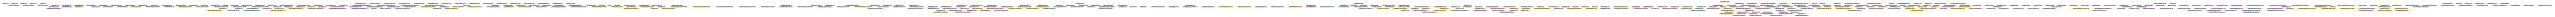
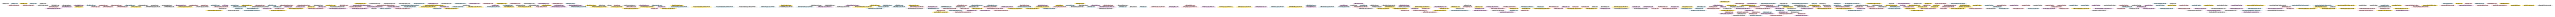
(1354, 5) -> (1354, 5)
(1390, 7) -> (1390, 7)
none -> (2064, 9)
